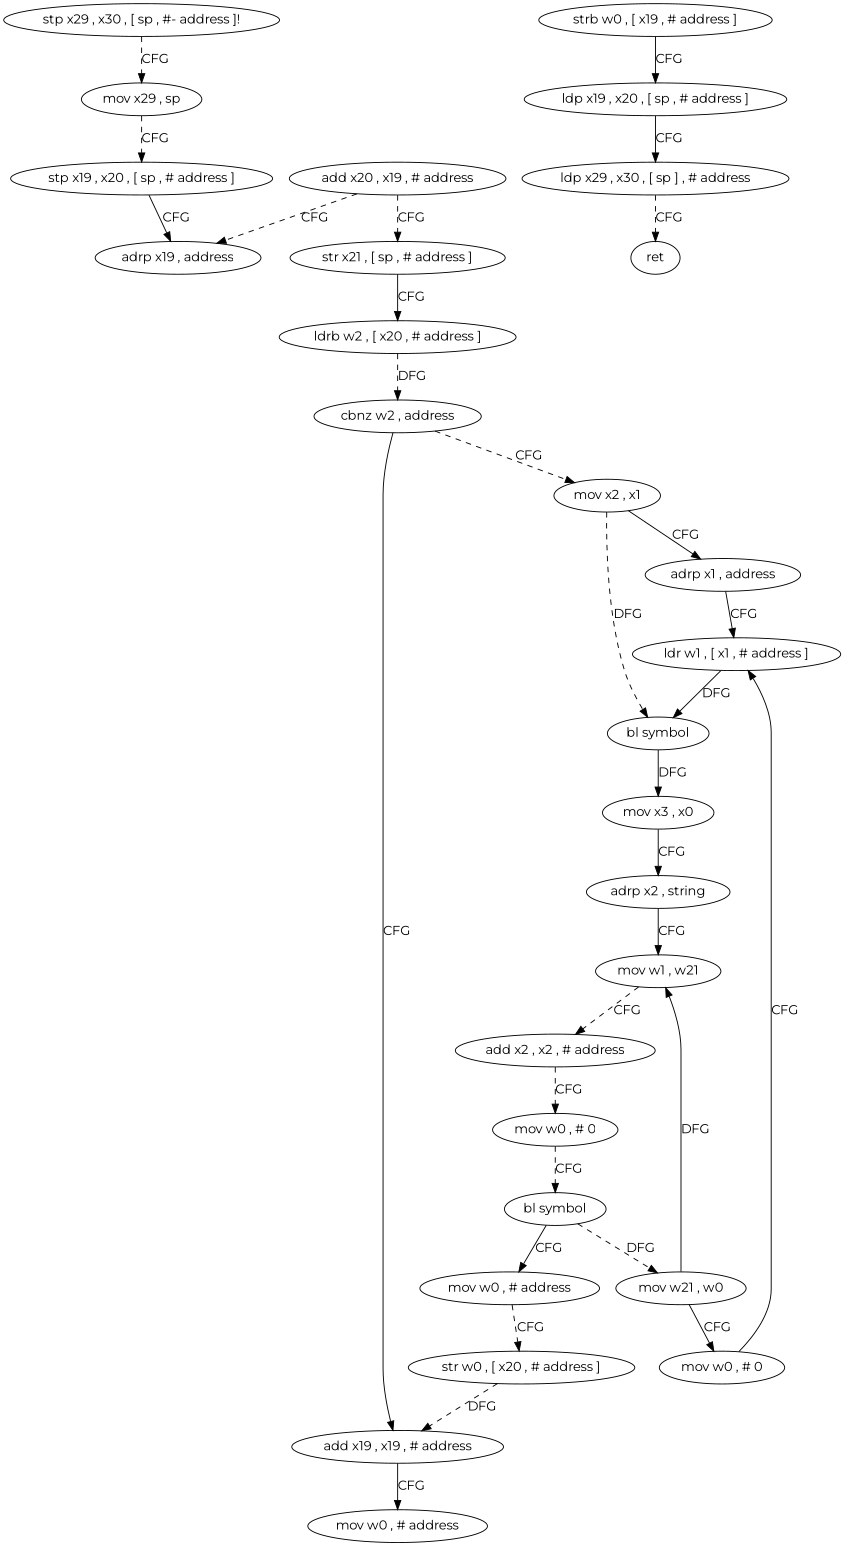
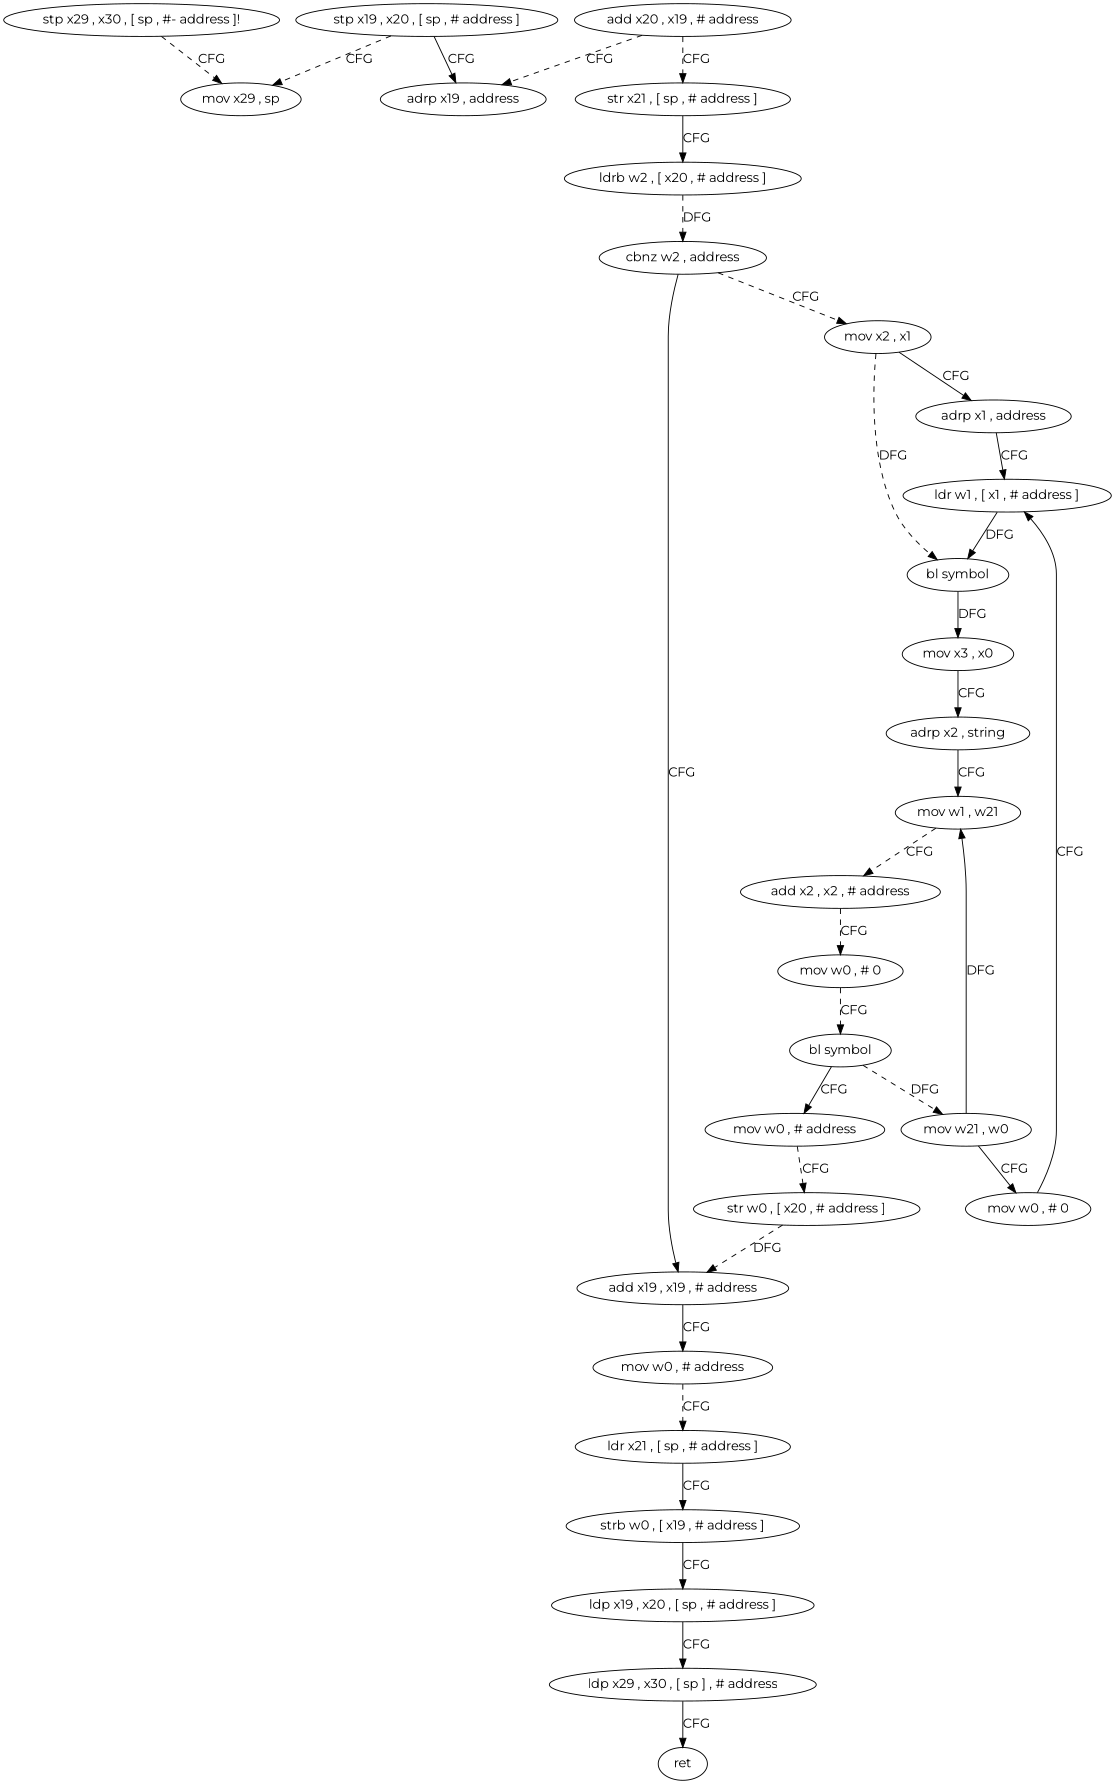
(142, 134) -> (336, 59)
(655, 214) -> (683, 1720)
none -> (683, 1447)
